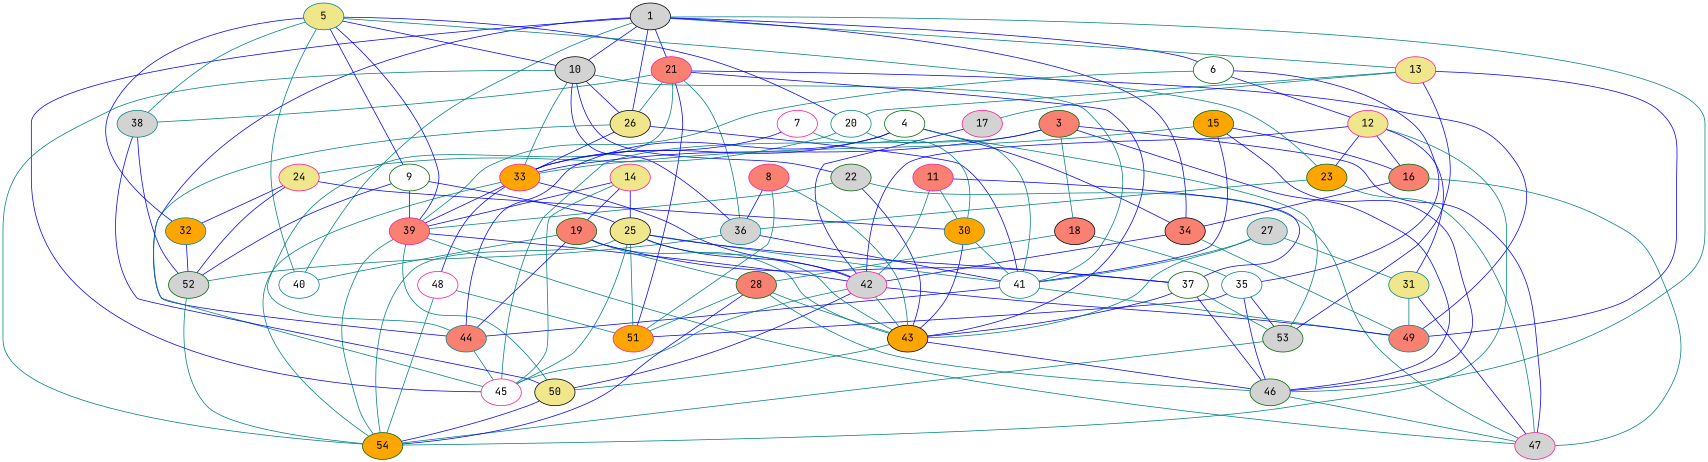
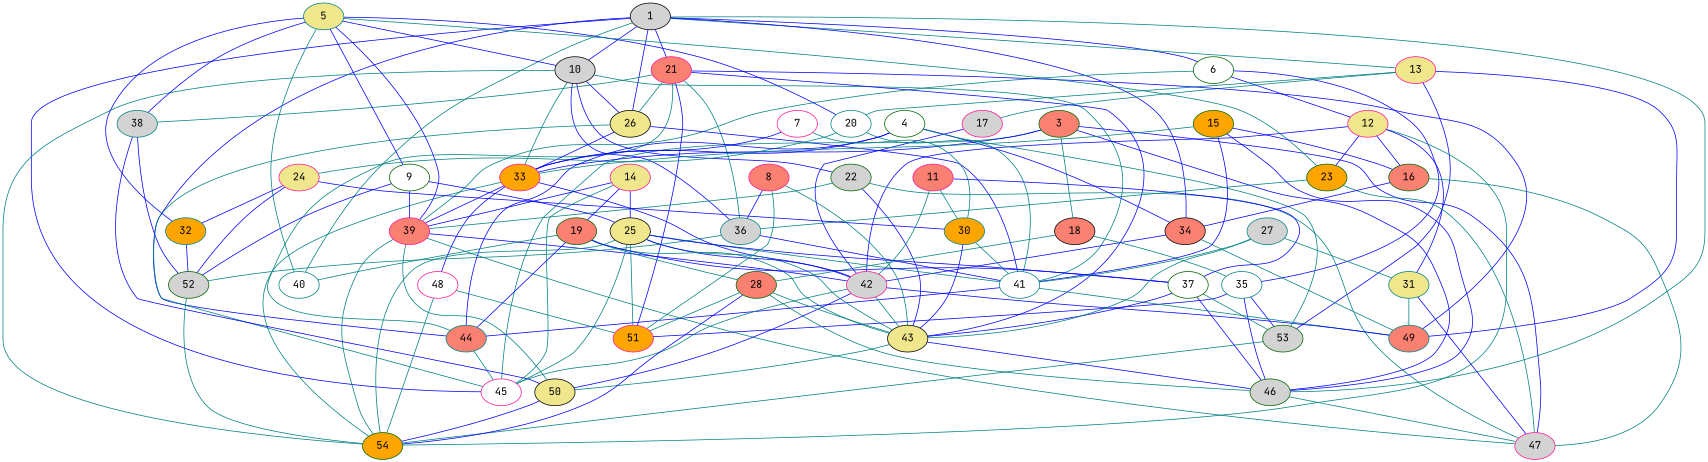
(224, 54) -> (224, 54)
(908, 339) -> (908, 339)
